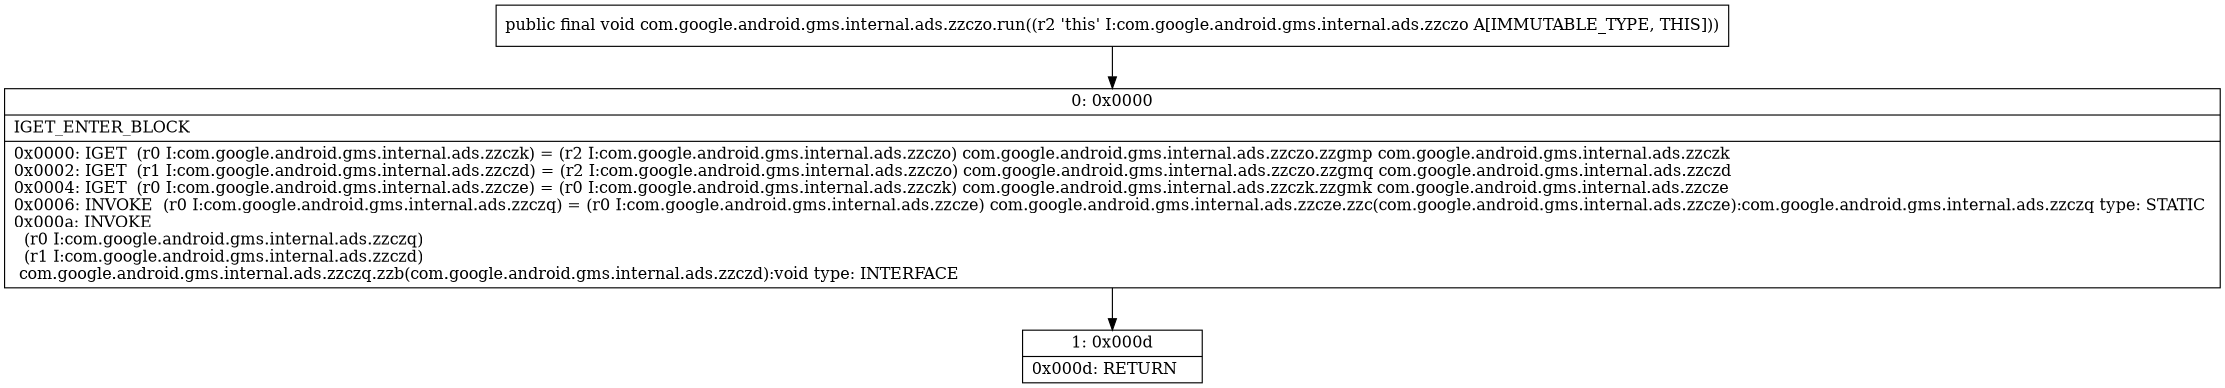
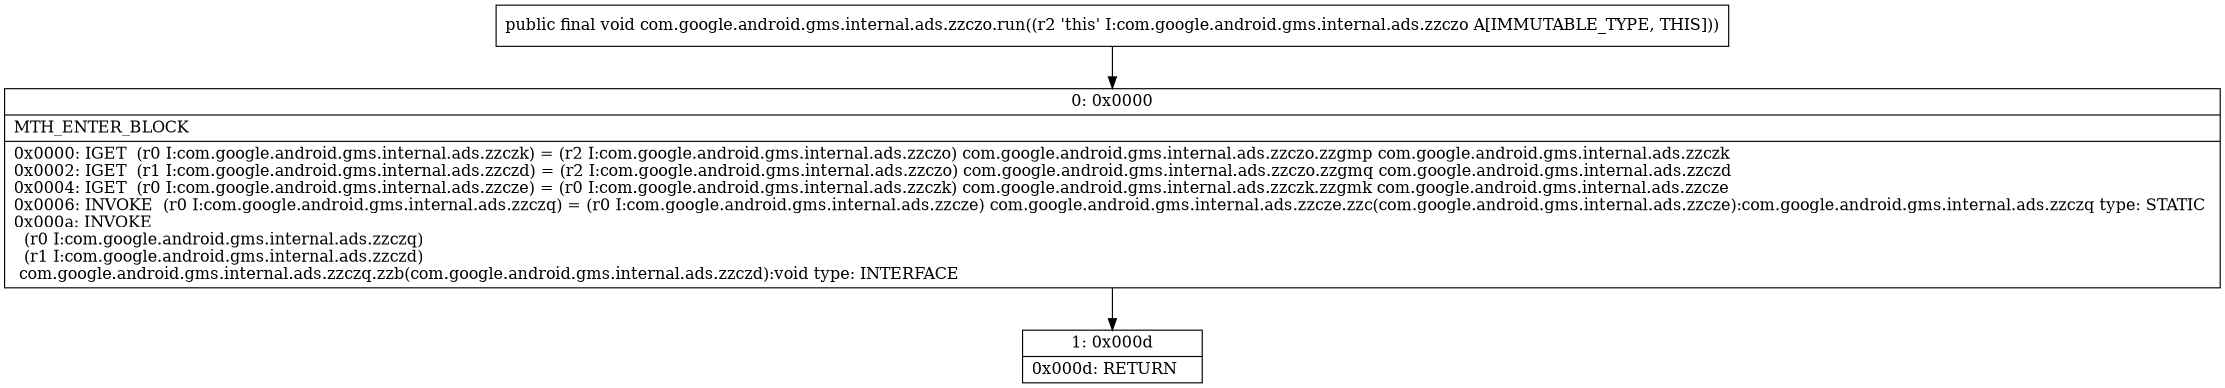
(102, 128) -> (102, 128)
